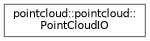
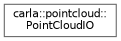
(75, 20) -> (60, 20)
